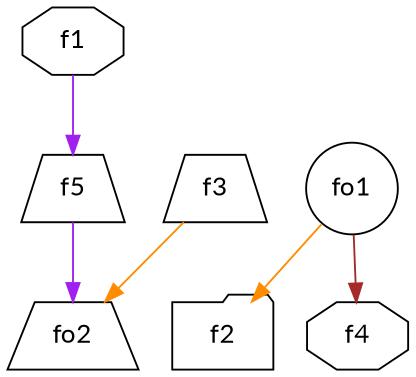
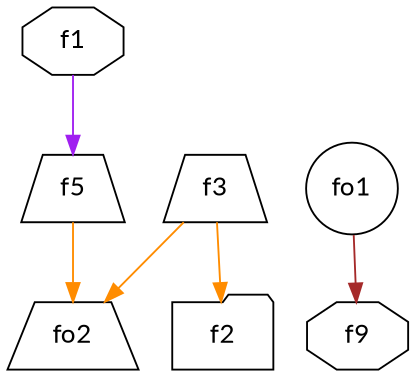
(73, 252) -> (73, 252)
(293, 256) -> (219, 252)
(358, 336) -> (358, 336)
